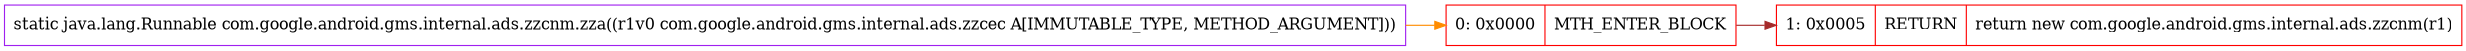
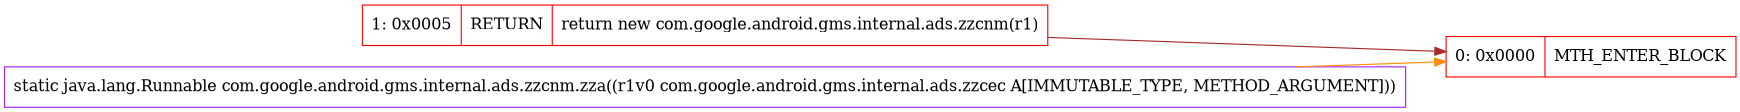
(1750, 25) -> (1241, 44)
